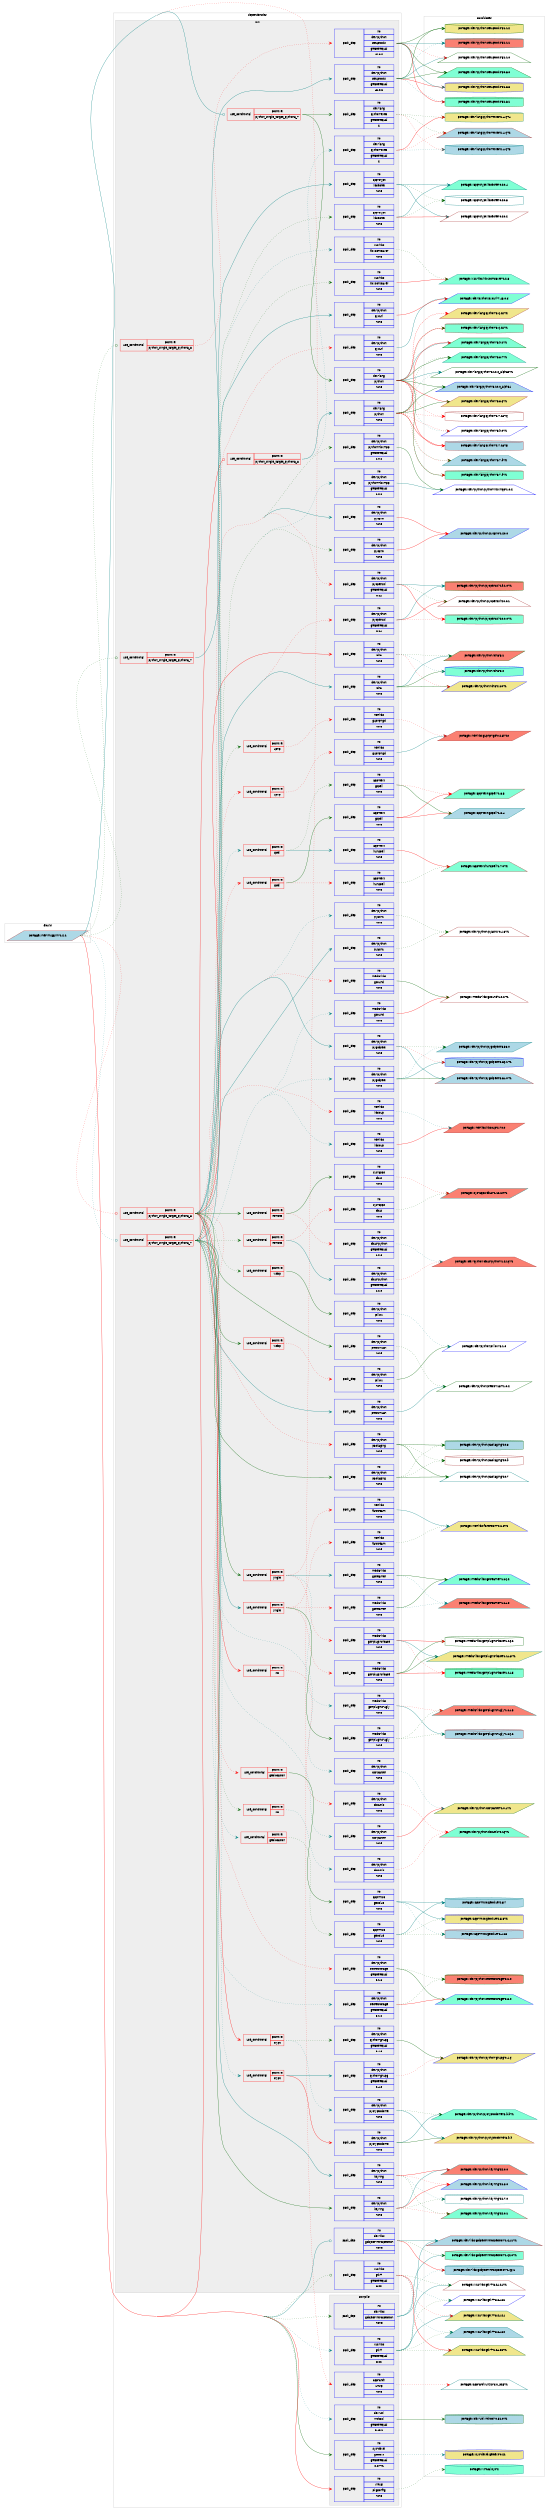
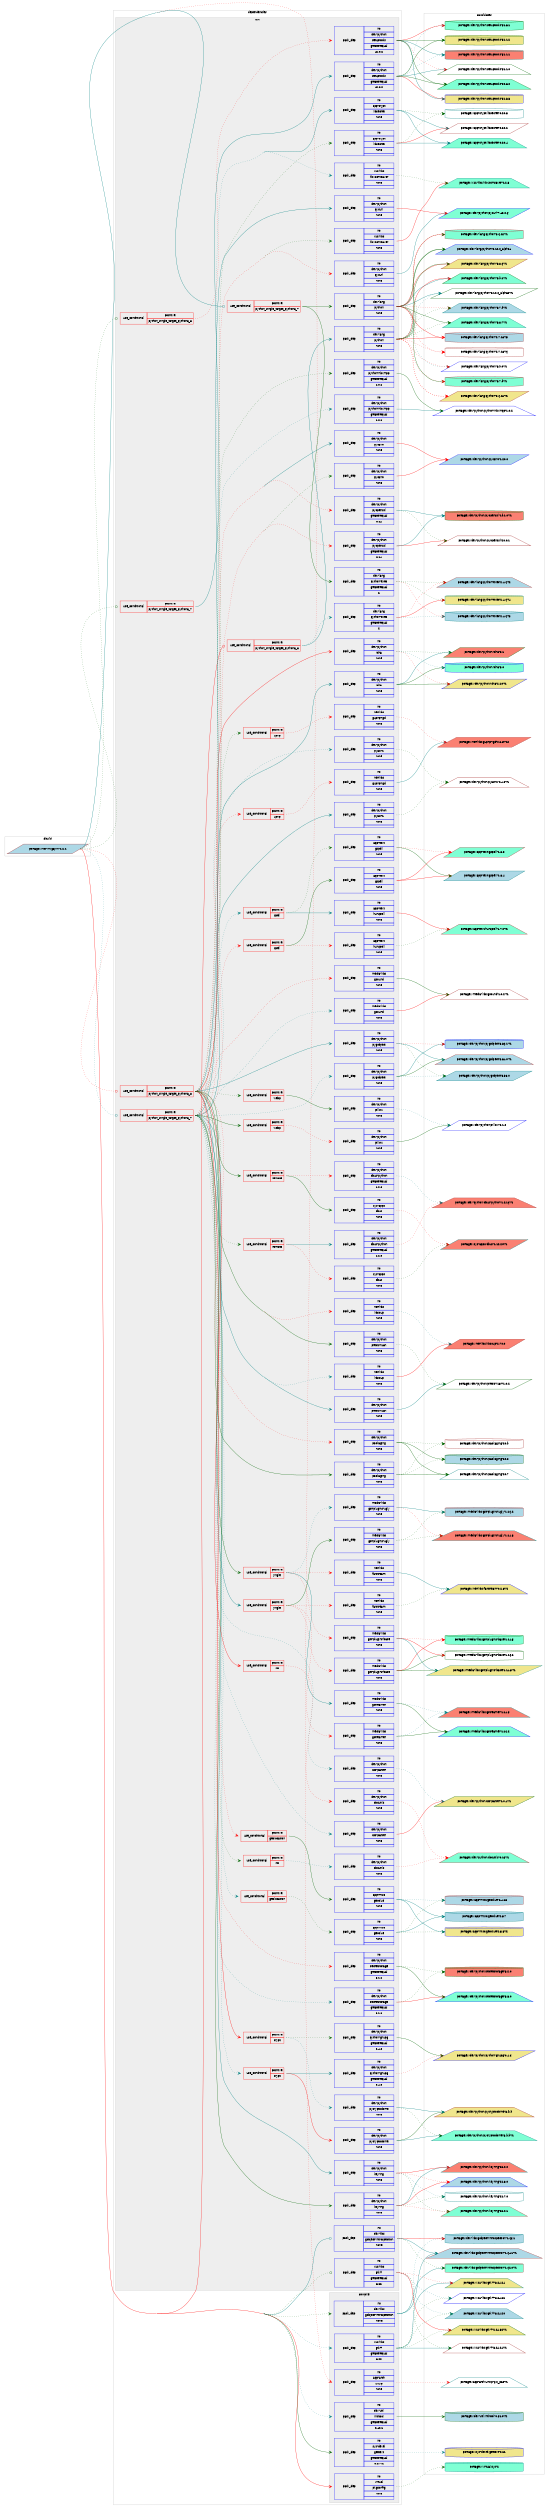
(484, 619) -> none
